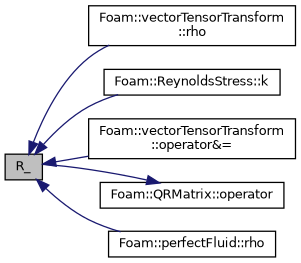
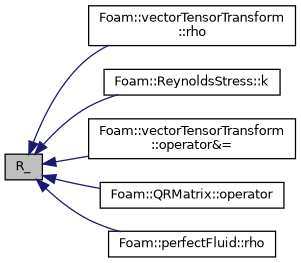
(95, 170) -> (78, 184)
